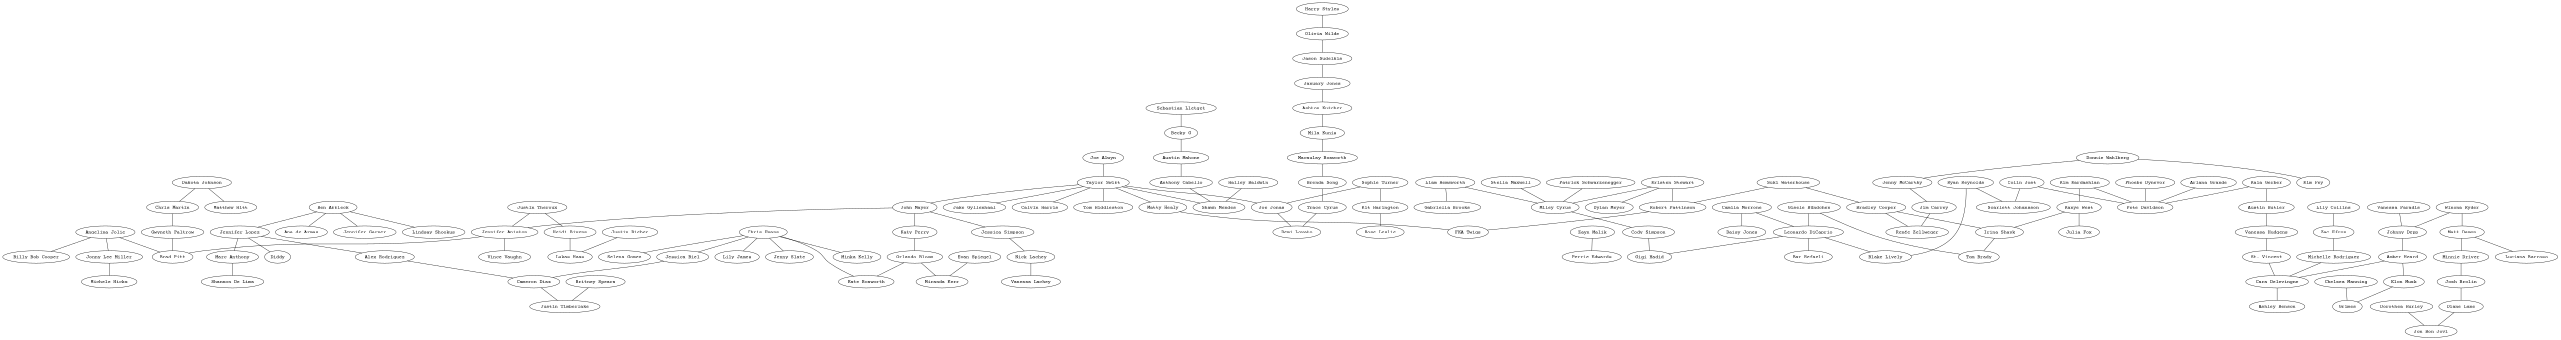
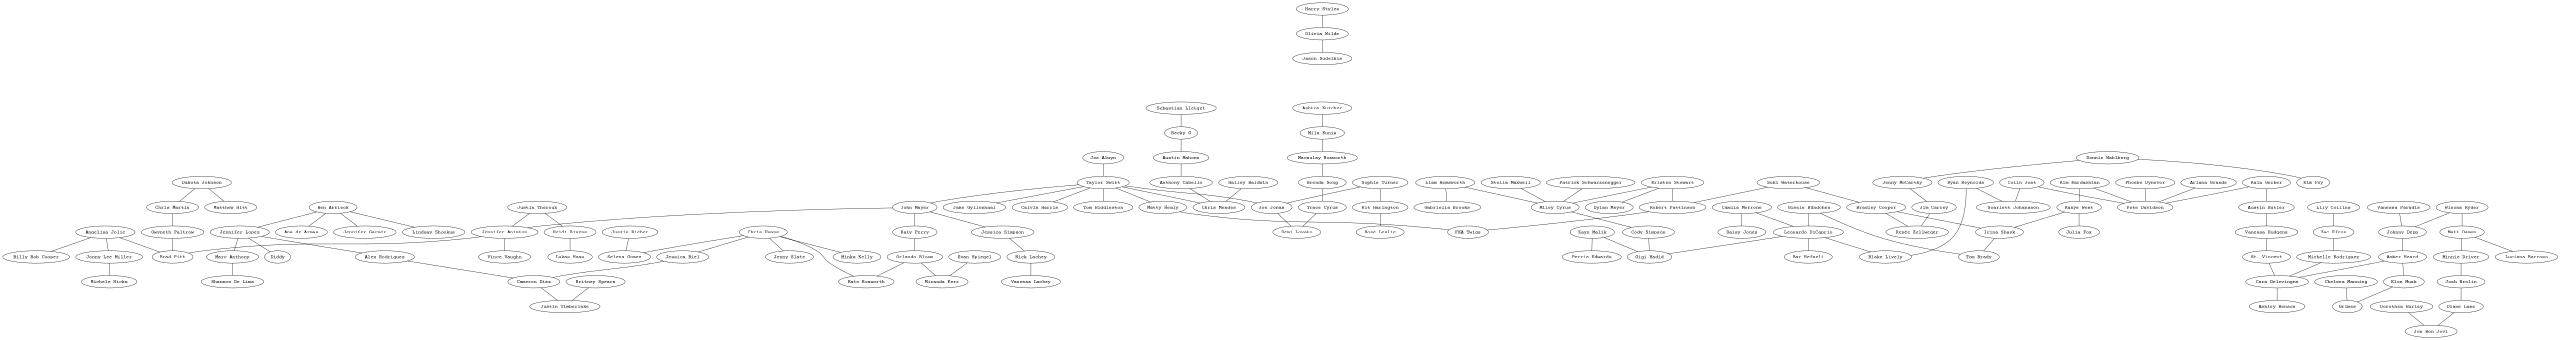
(1322, 83) -> none
(1219, 207) -> (1219, 207)
(600, 245) -> (627, 245)
none -> (1621, 245)
(737, 257) -> none
